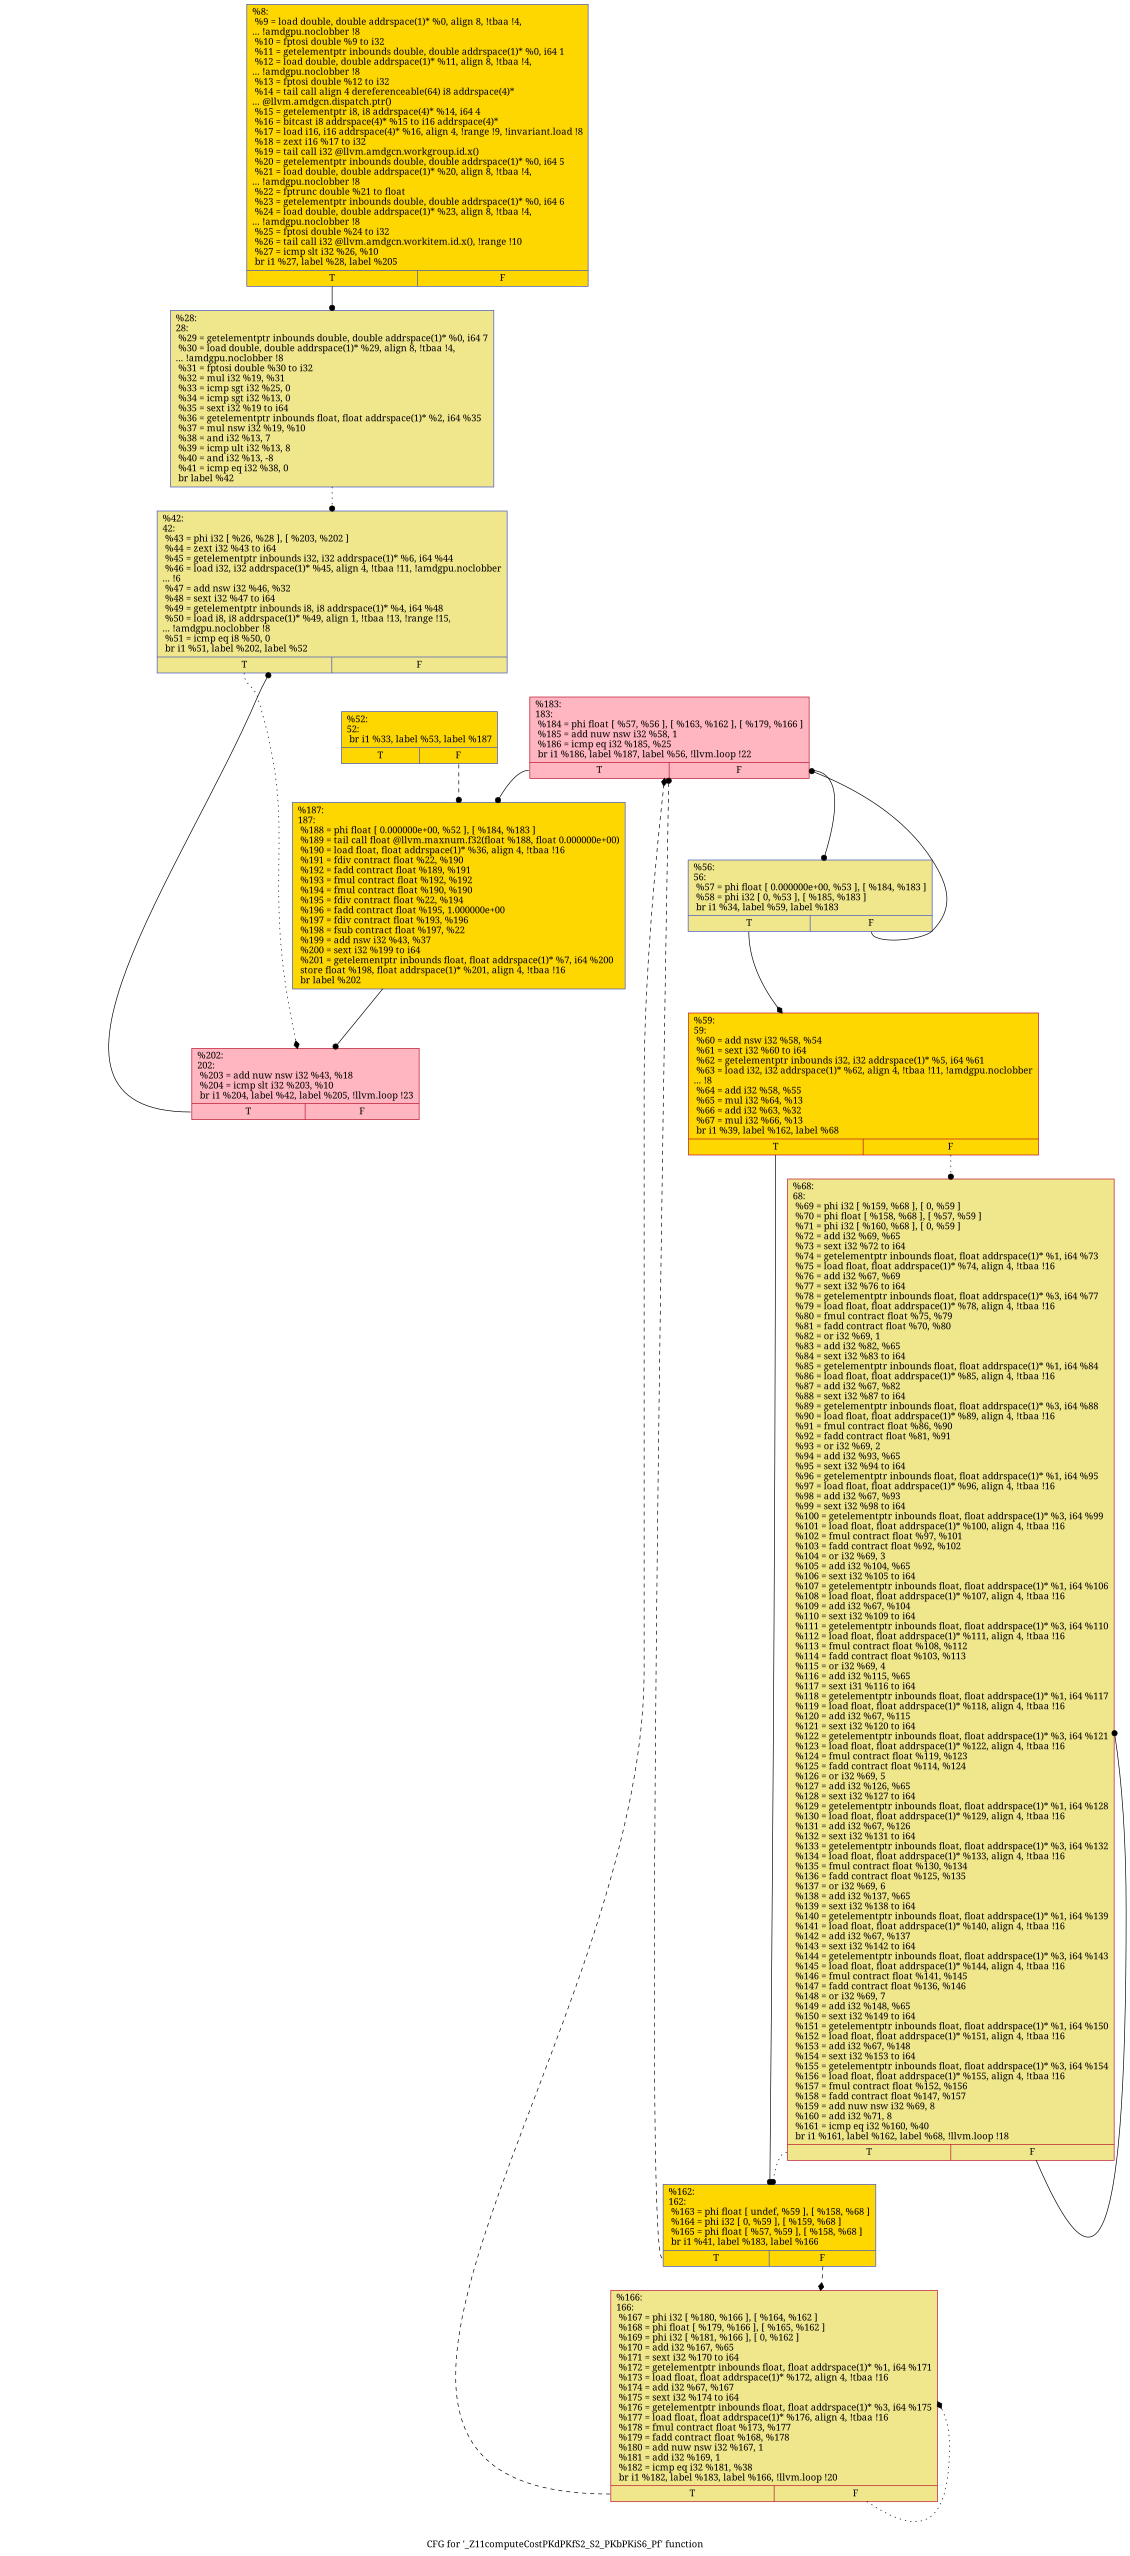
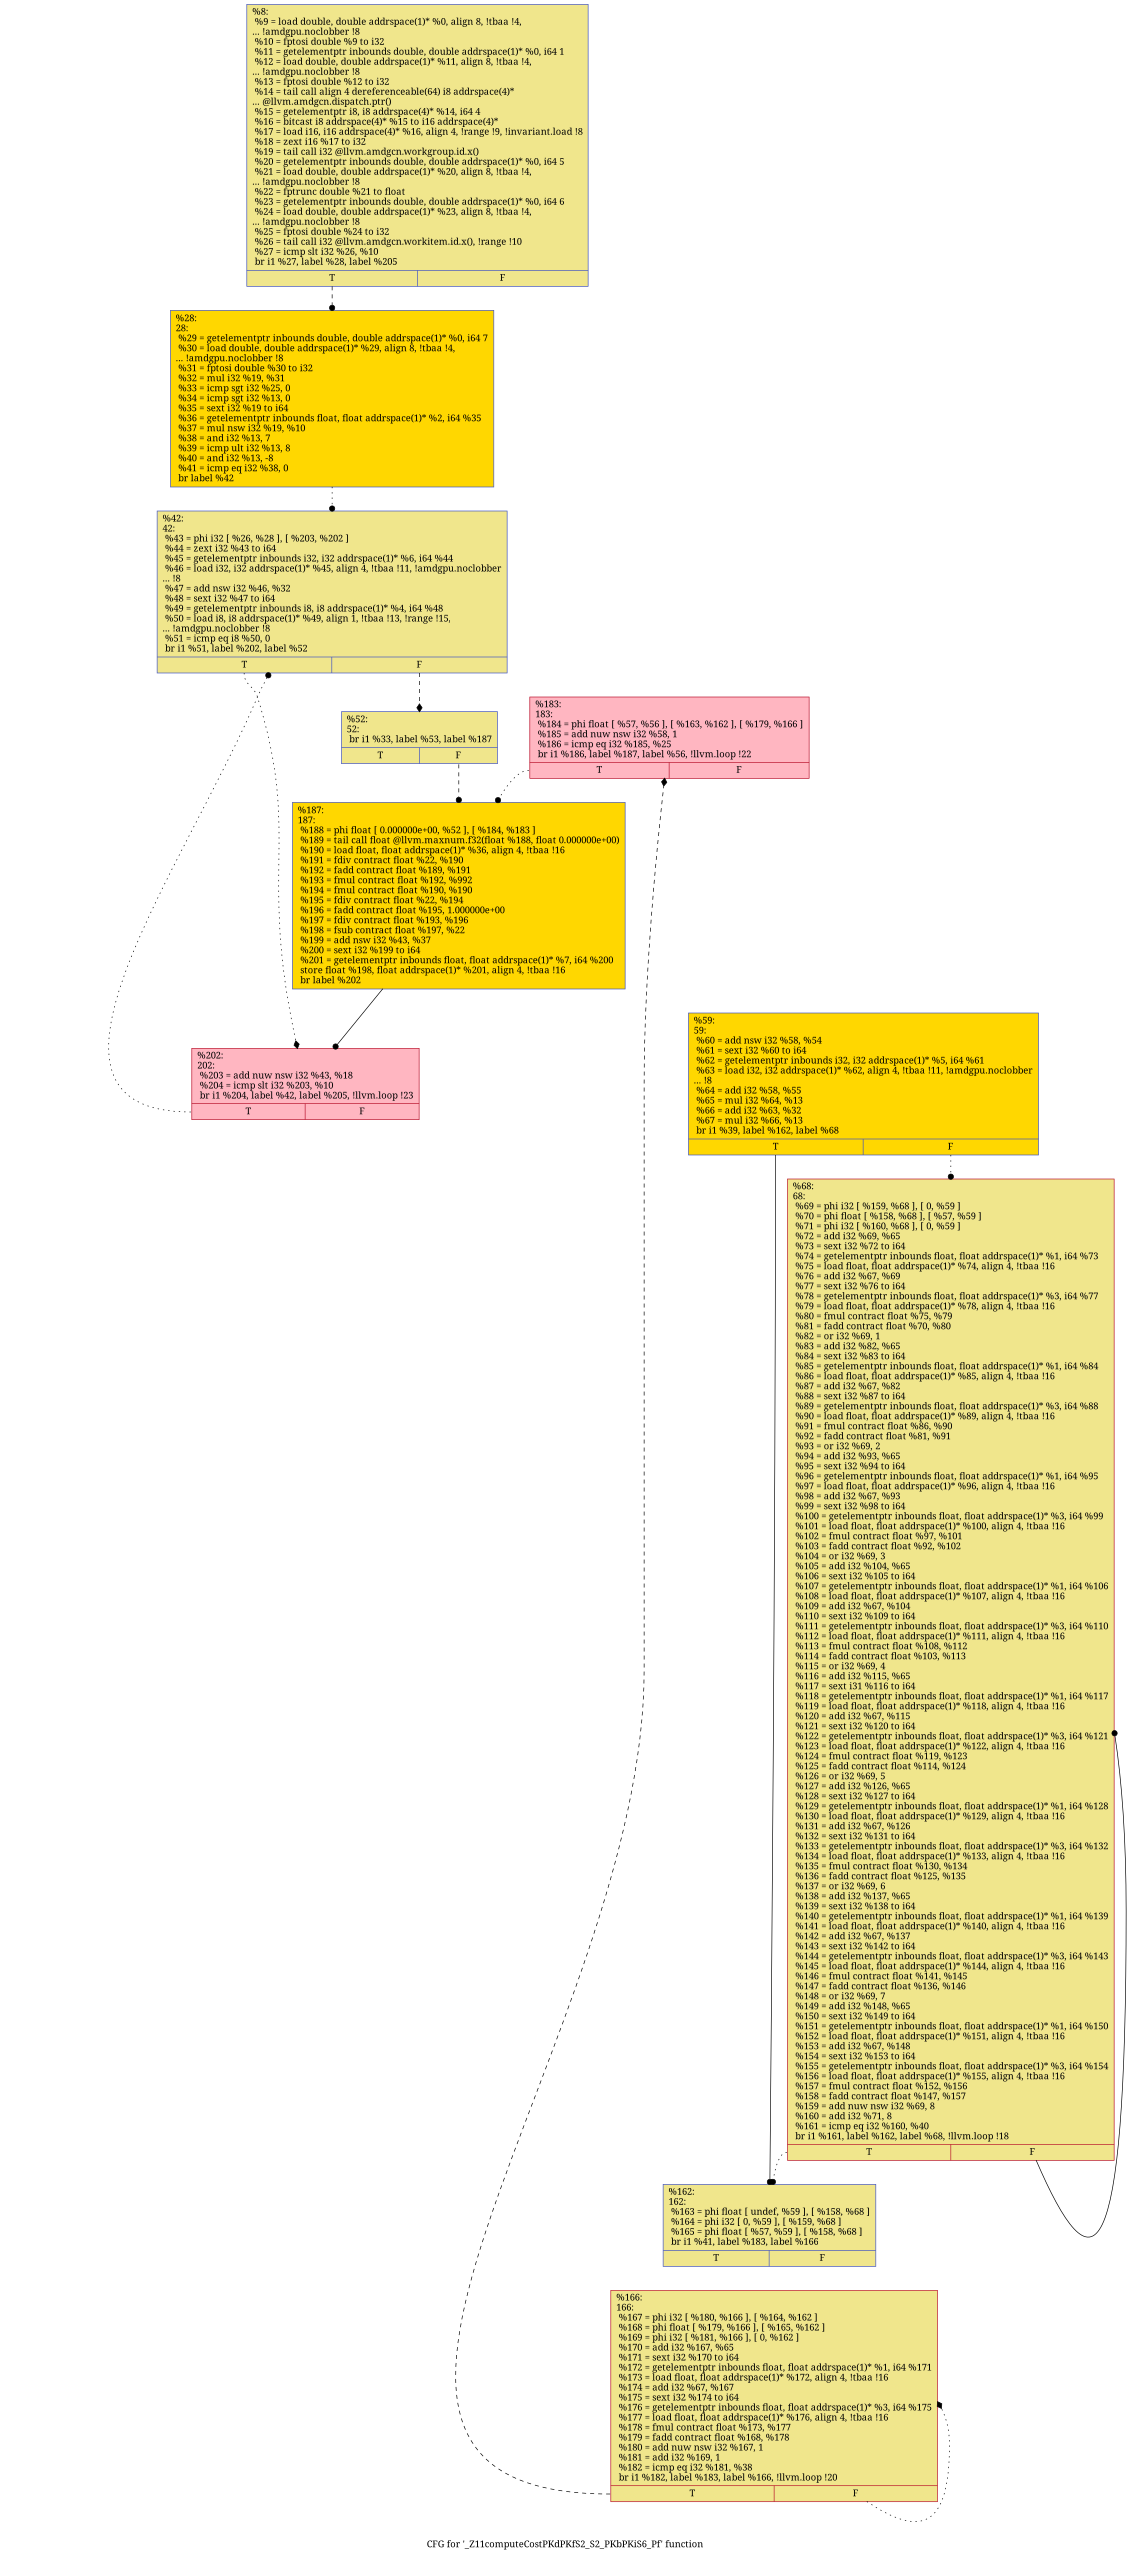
(417, 145) -> (417, 145)
(332, 296) -> (332, 296)
(332, 399) -> (332, 399)
(172, 579) -> (172, 579)
none -> (419, 688)
(419, 738) -> (419, 738)
(511, 781) -> (511, 781)
(385, 880) -> (385, 880)
(810, 896) -> none
(151, 912) -> (151, 912)
(863, 1084) -> (863, 1084)
(658, 1521) -> none
(769, 2225) -> (769, 2225)
(823, 2275) -> none
